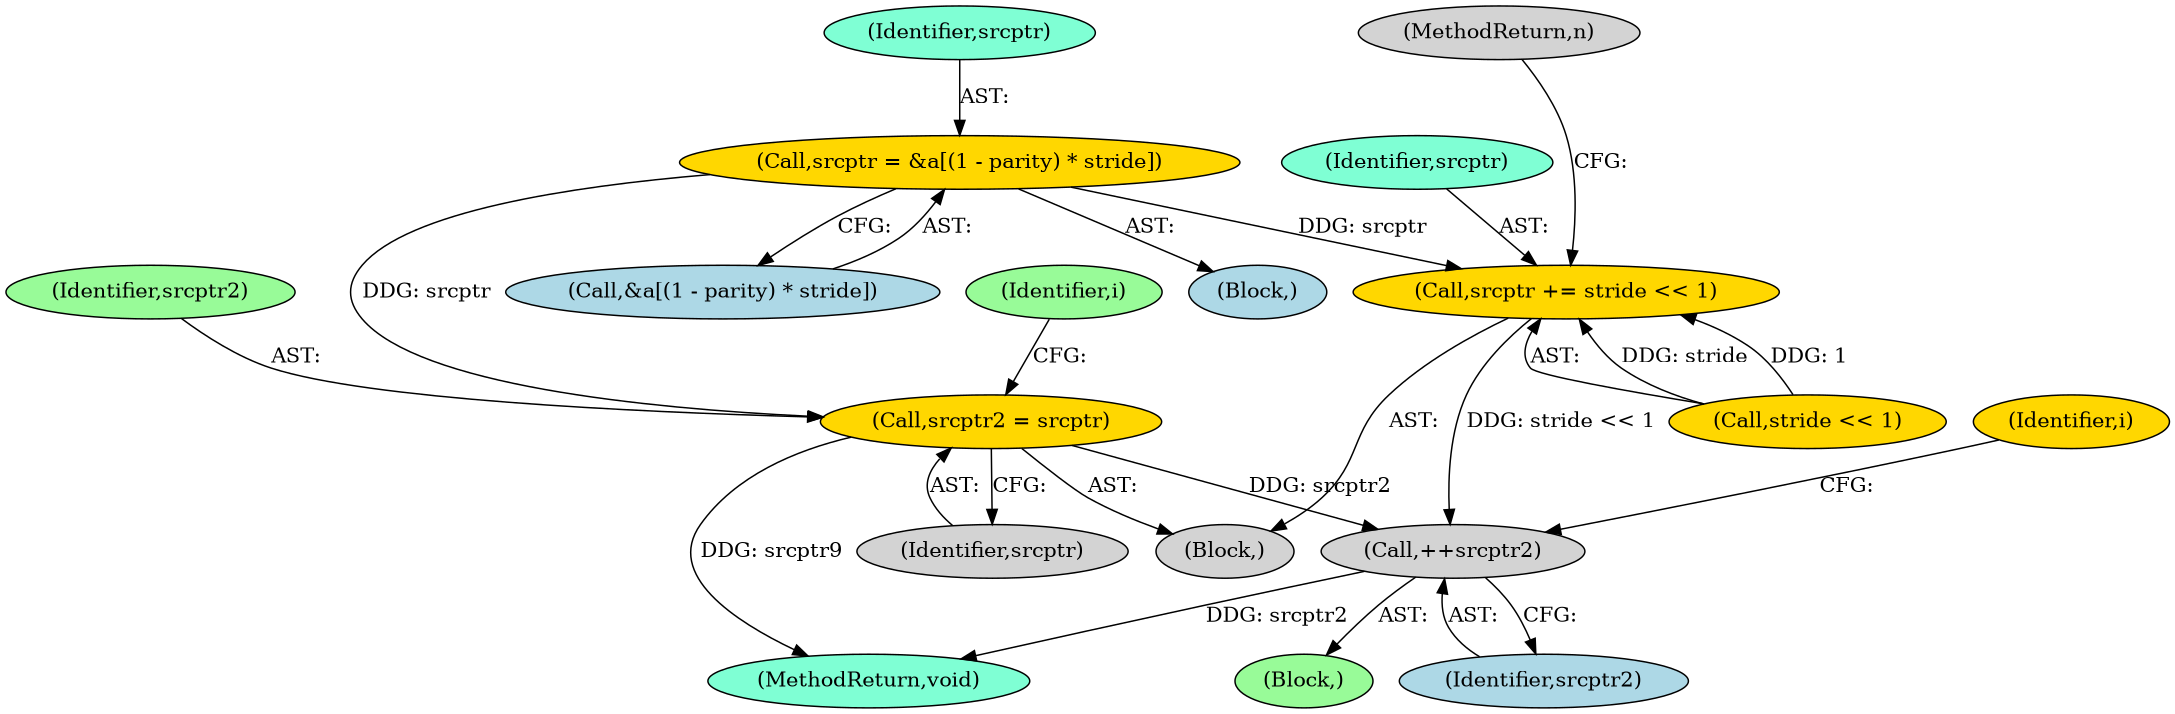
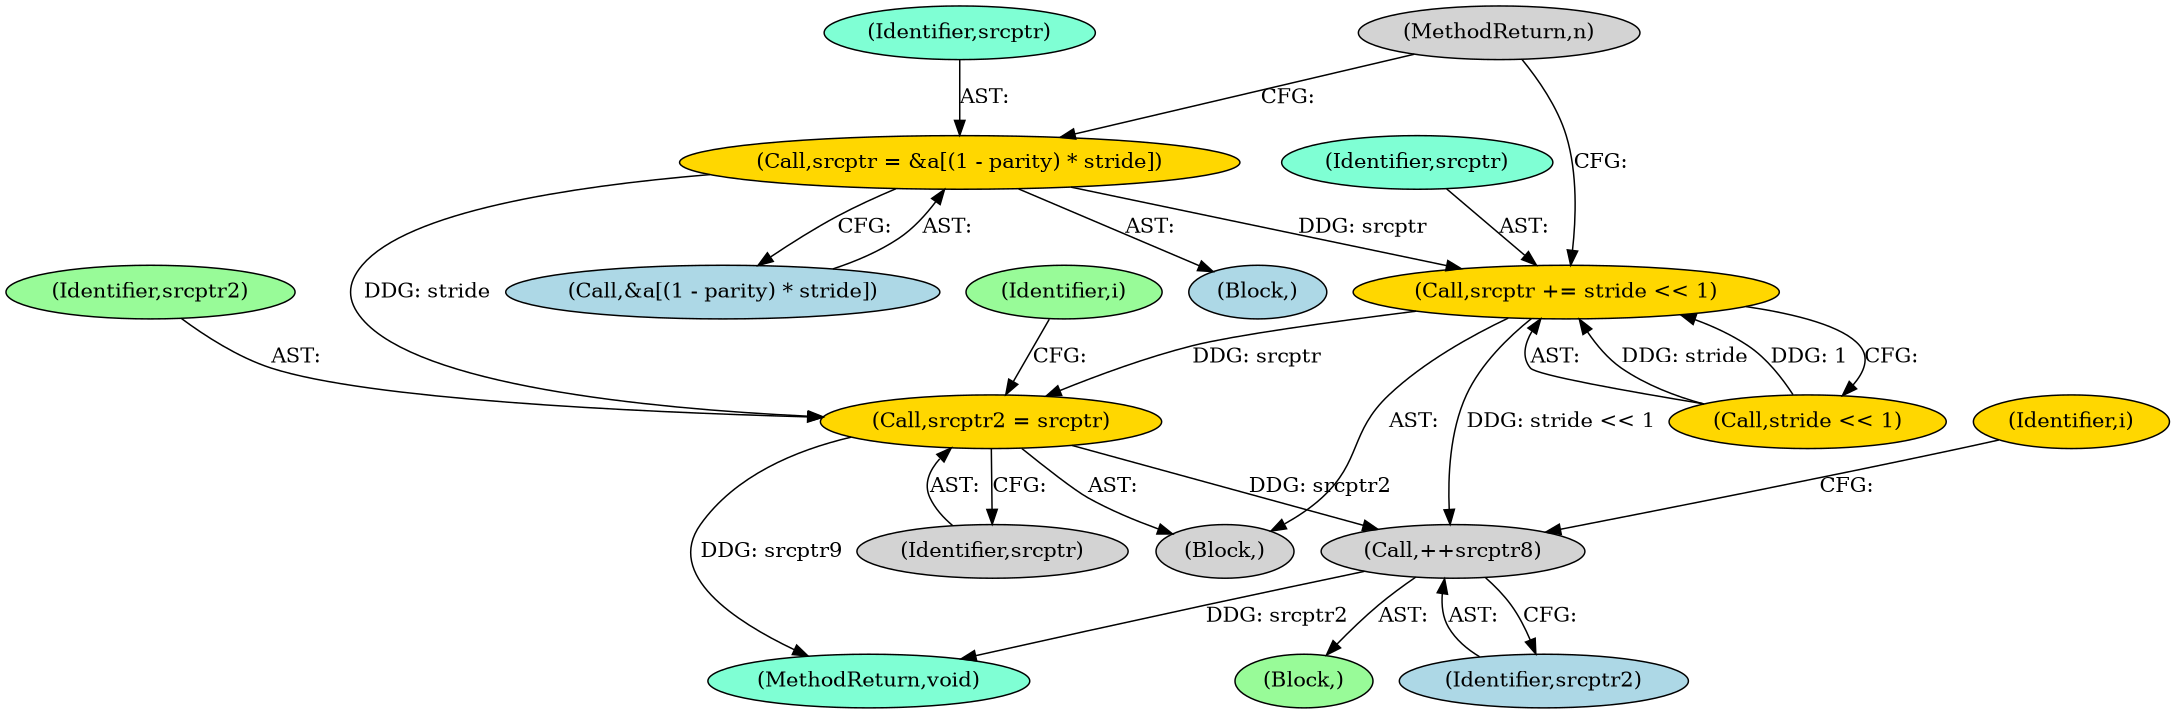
none -> (1245, 94)
(427, 292) -> (427, 292)
none -> (1827, 326)
none -> (1235, 337)
(1453, 551) -> (1453, 551)
